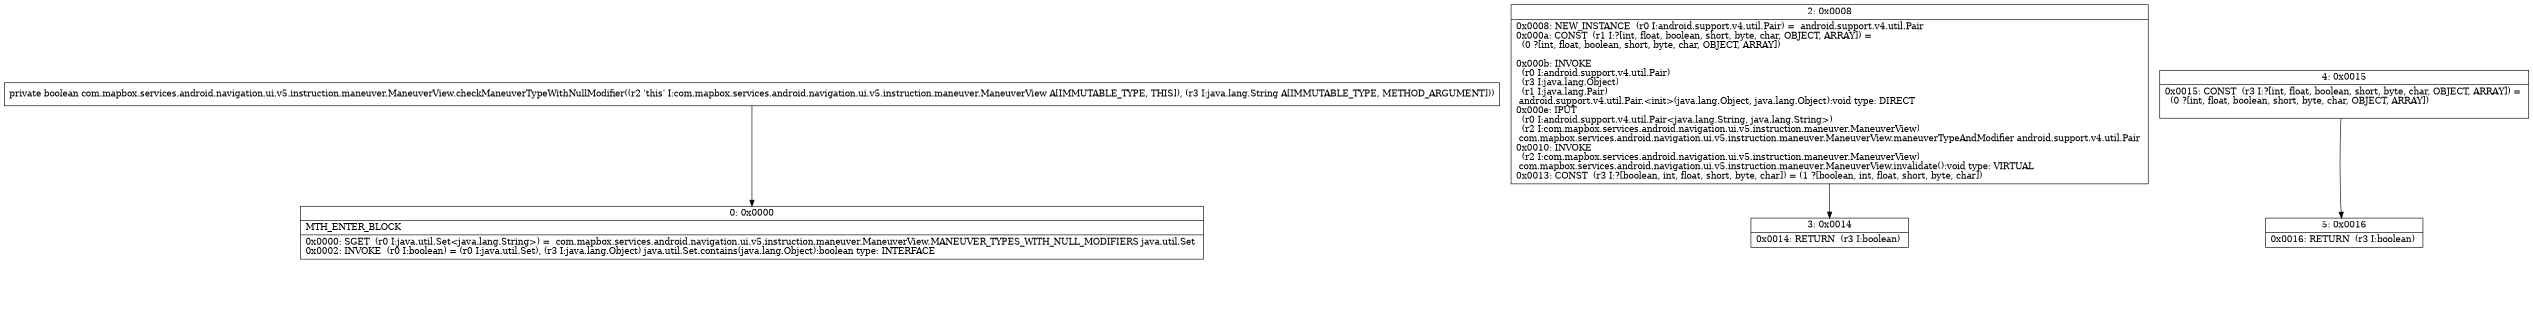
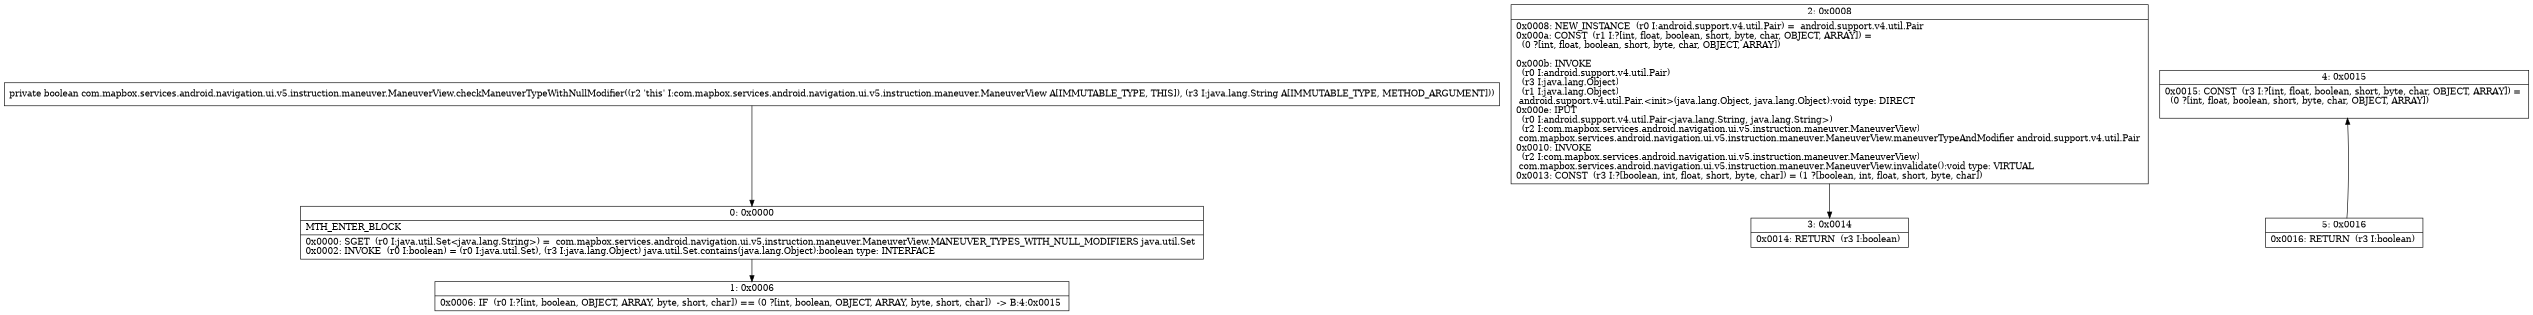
(1562, 92) -> (1568, 92)
(2340, 165) -> (2348, 171)
none -> (752, 296)
